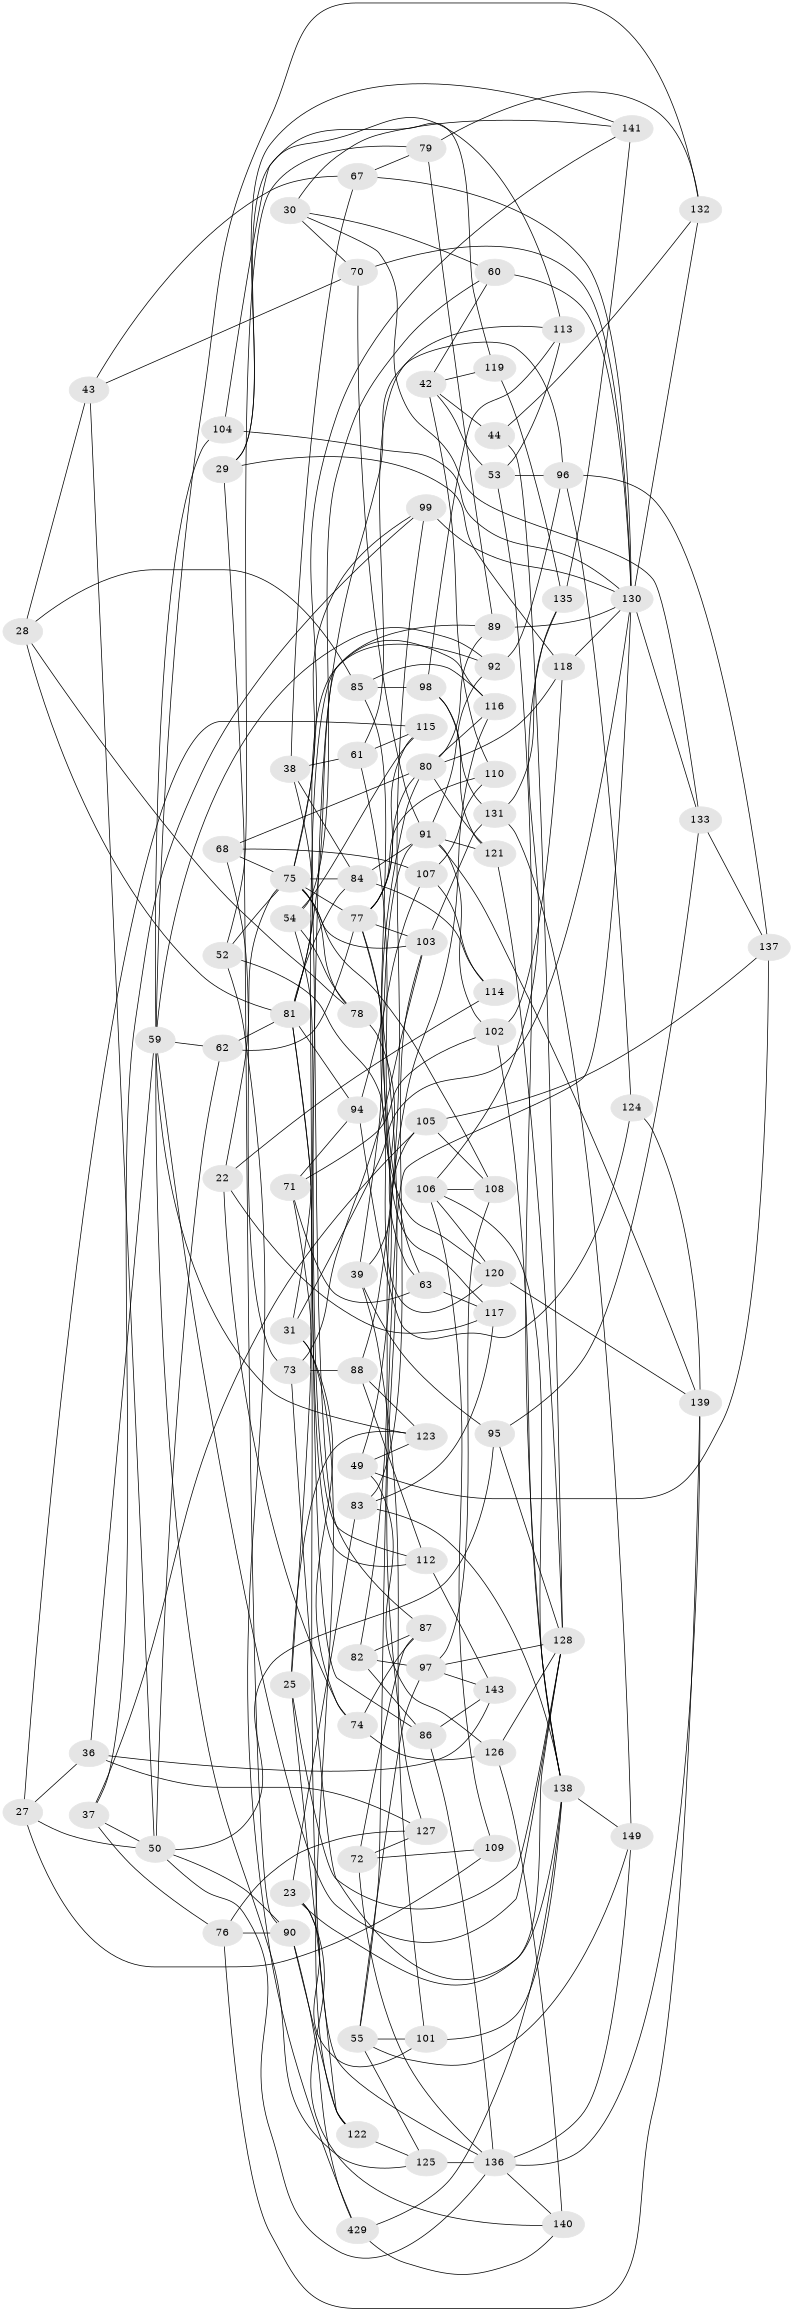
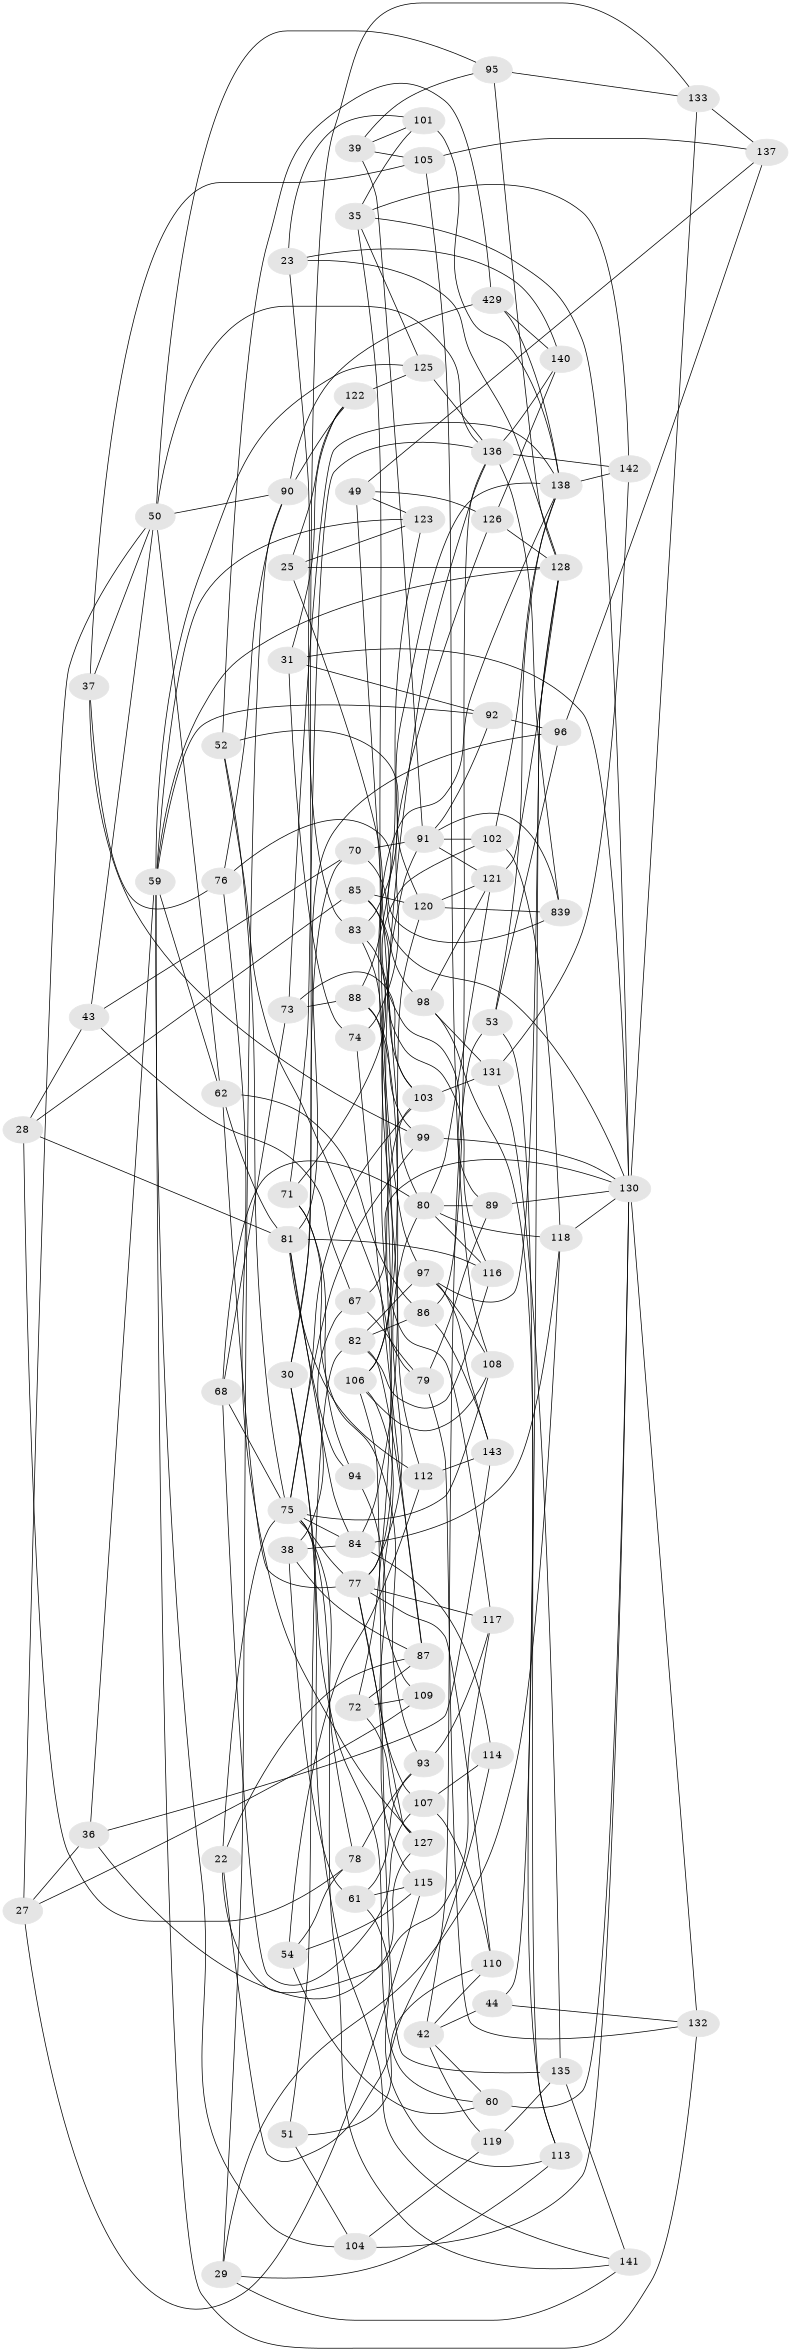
none -> (458, 893)
(632, 1108) -> none
(426, 1285) -> (424, 1764)
(701, 1403) -> (561, 913)
none -> (526, 1441)
(264, 1487) -> (293, 1730)
(317, 1509) -> (352, 1174)
(632, 1837) -> (630, 469)
(358, 2039) -> (355, 216)
none -> (288, 2135)
